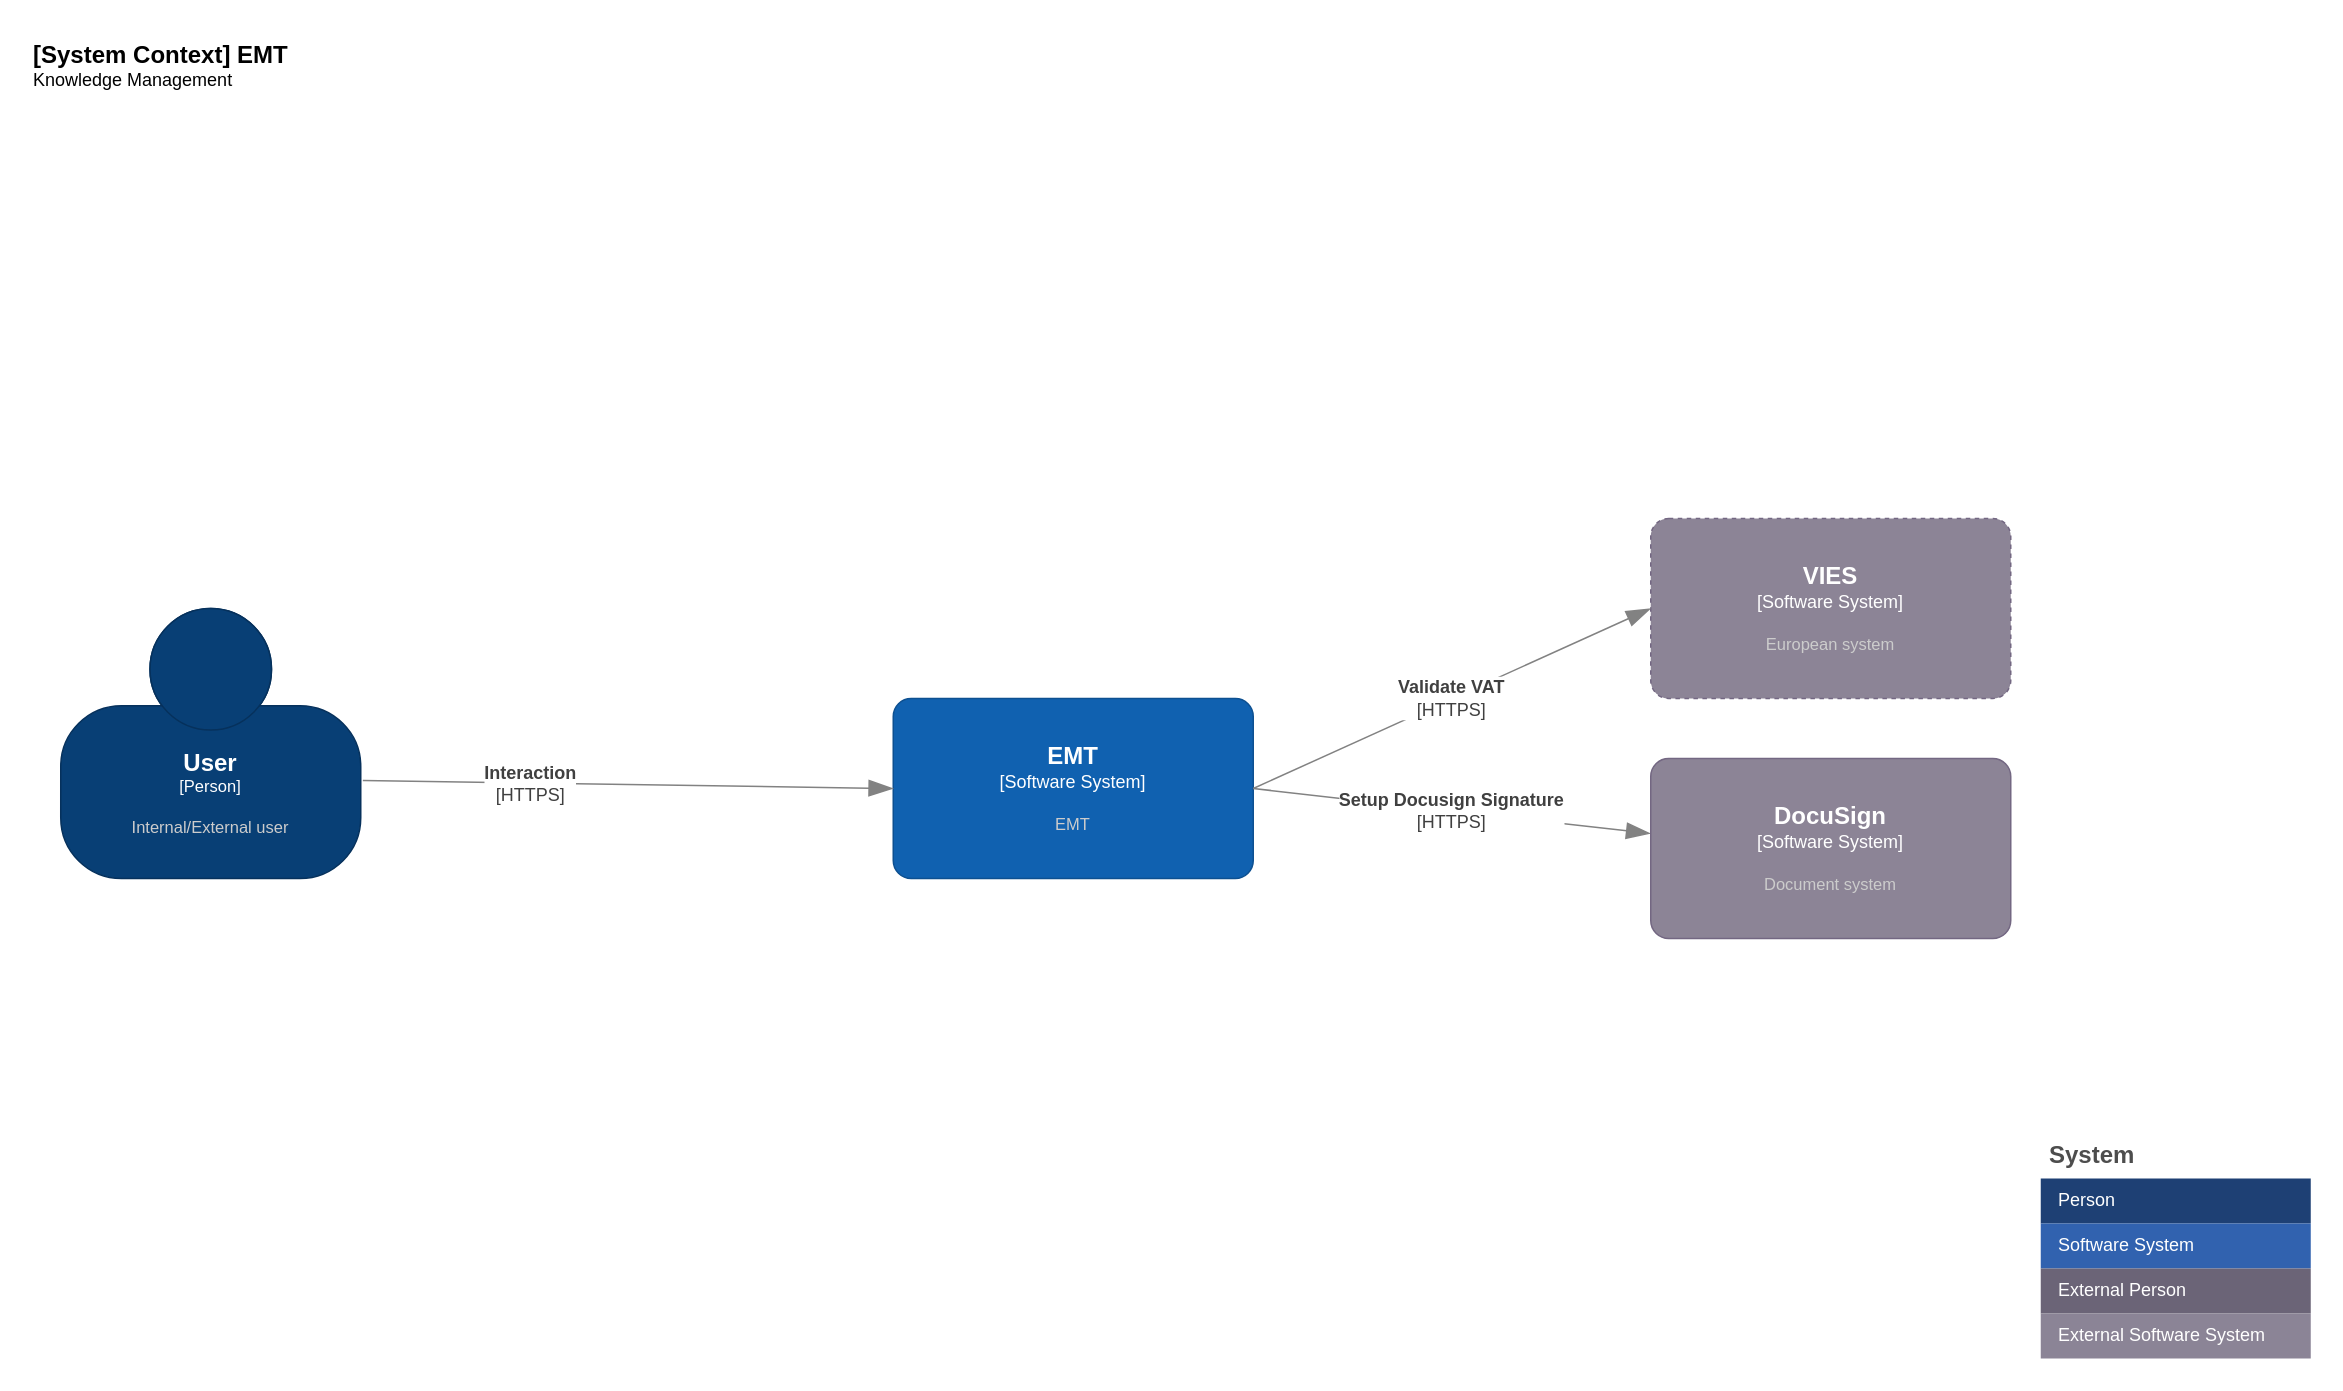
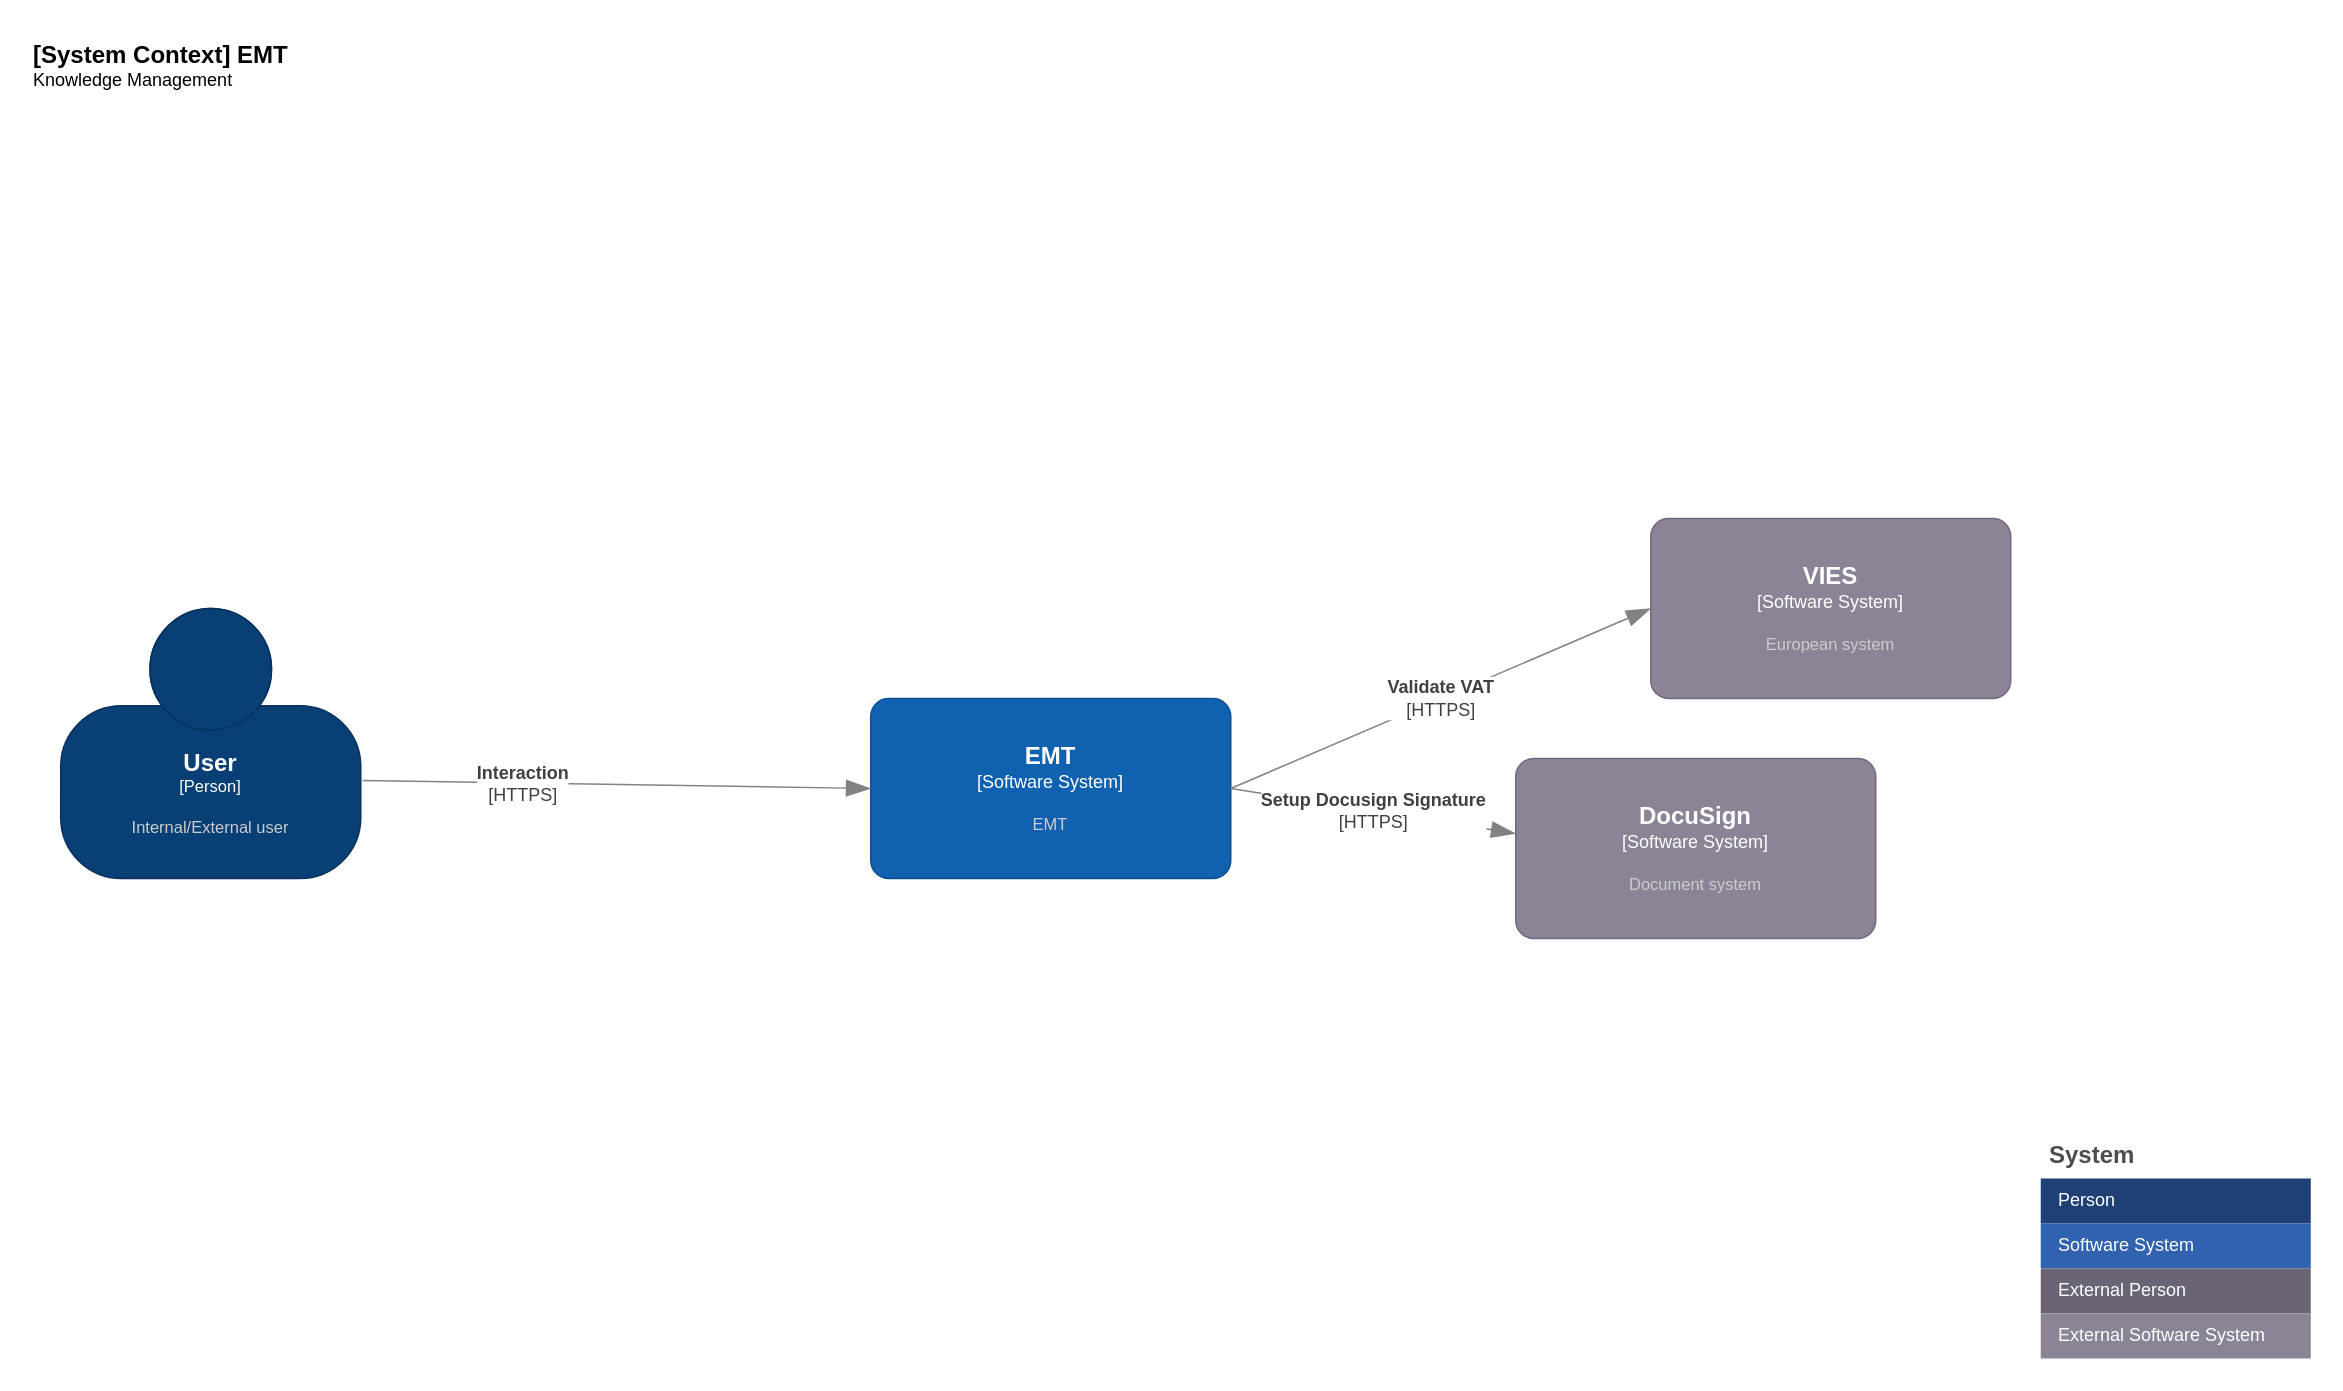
(1831, 608) -> (1831, 608)
(1073, 788) -> (1051, 788)
(1831, 848) -> (1696, 848)
